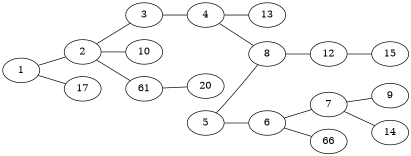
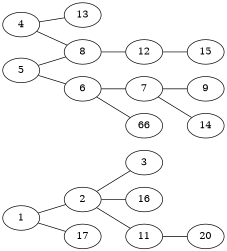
(175, 15) -> none
(144, 52) -> (144, 200)
(144, 89) -> (144, 236)
